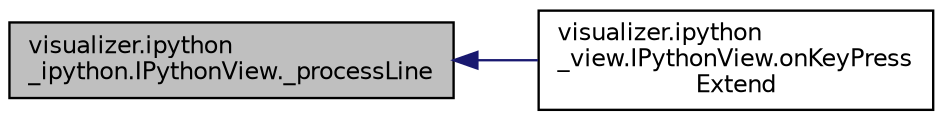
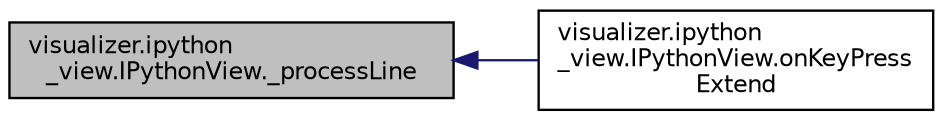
(232, 60) -> (232, 60)
